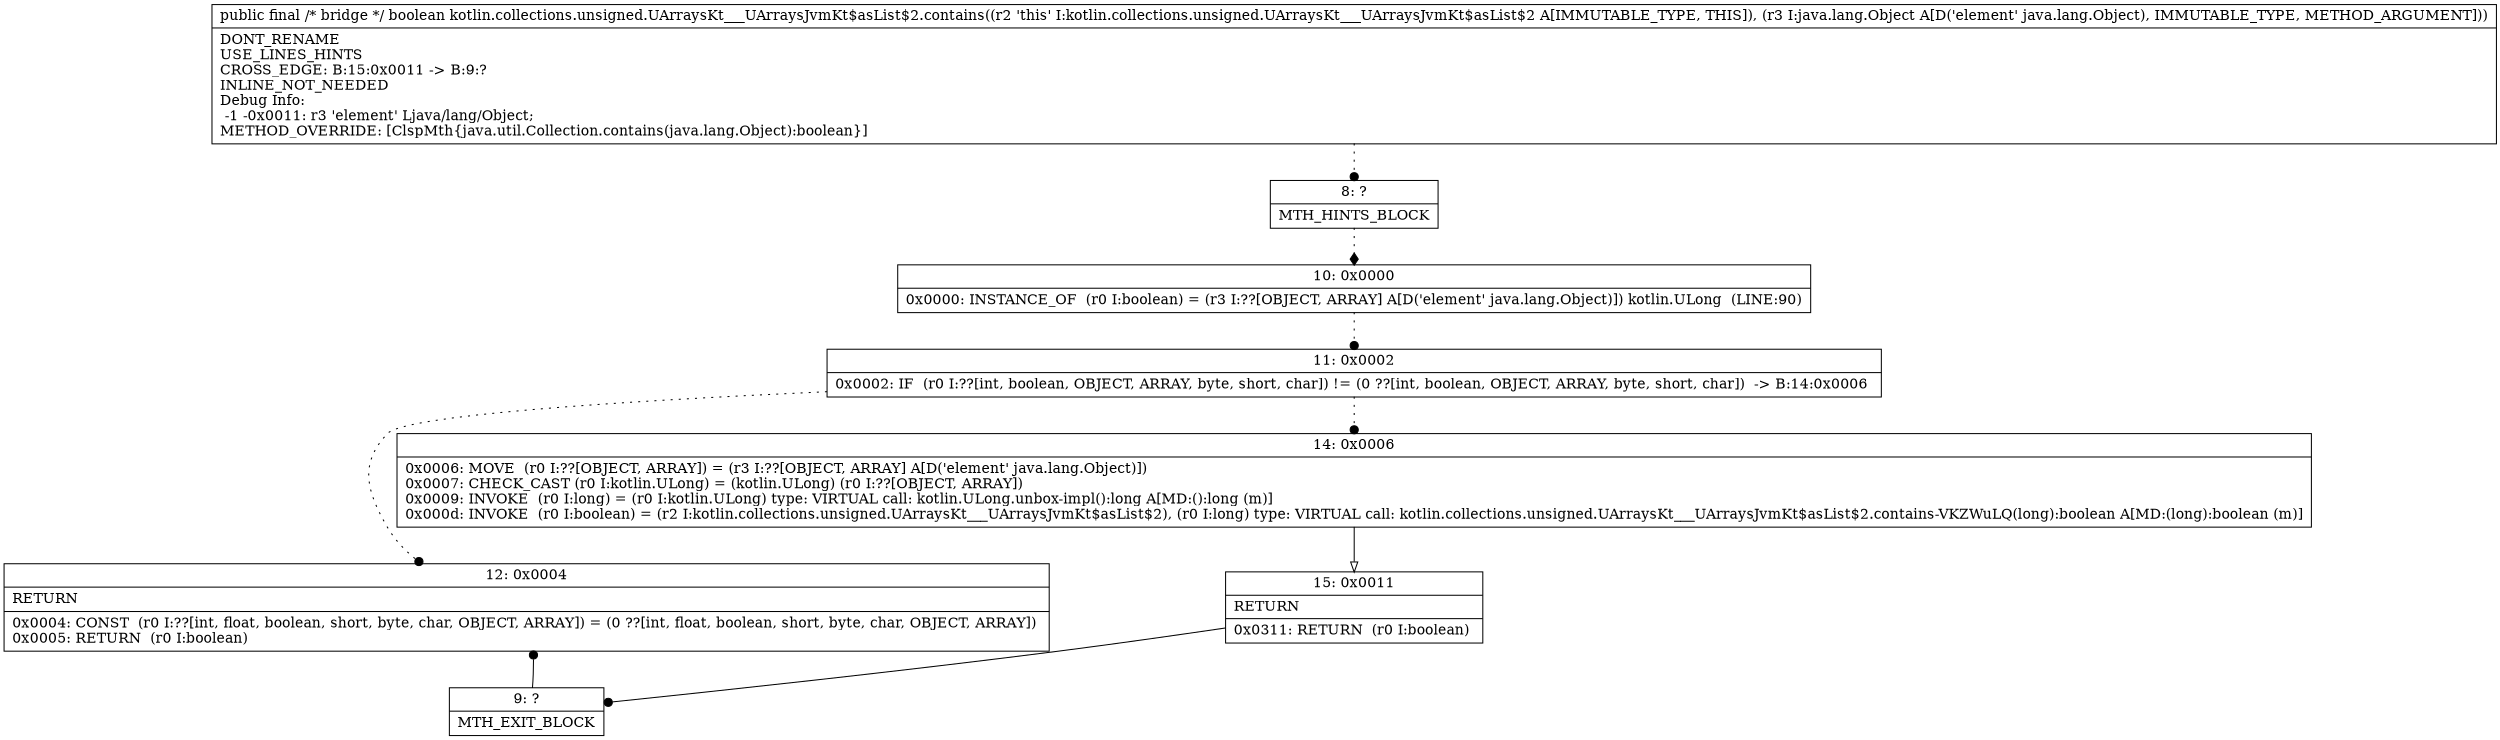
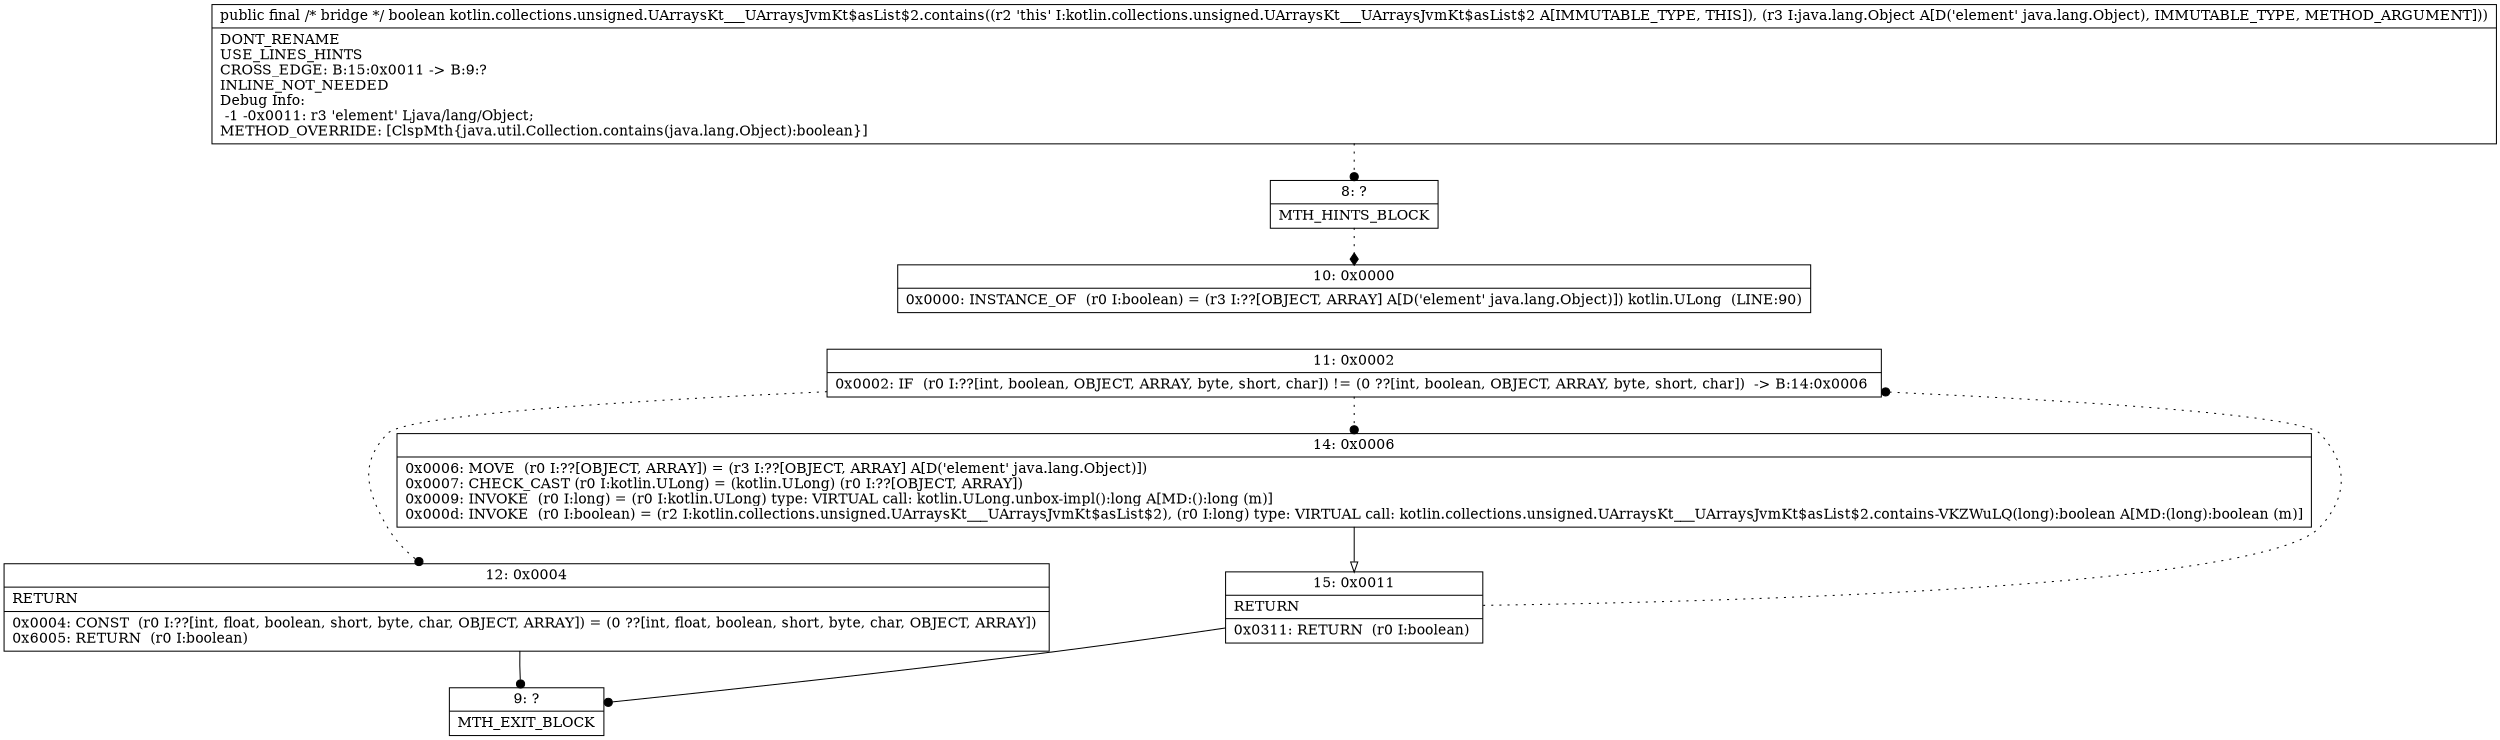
(1354, 327) -> (2174, 568)
(133, 638) -> (133, 638)
(533, 674) -> (520, 665)
